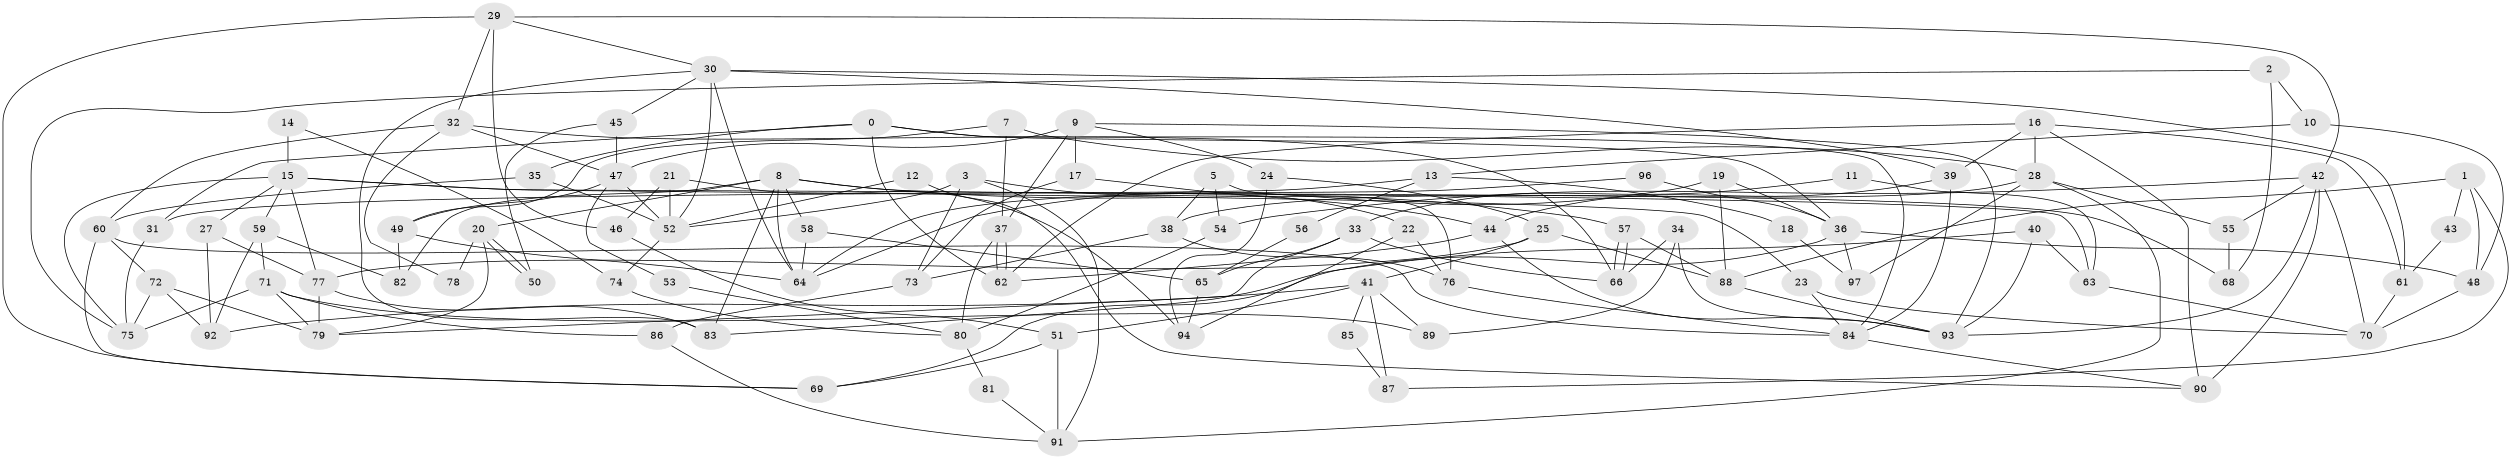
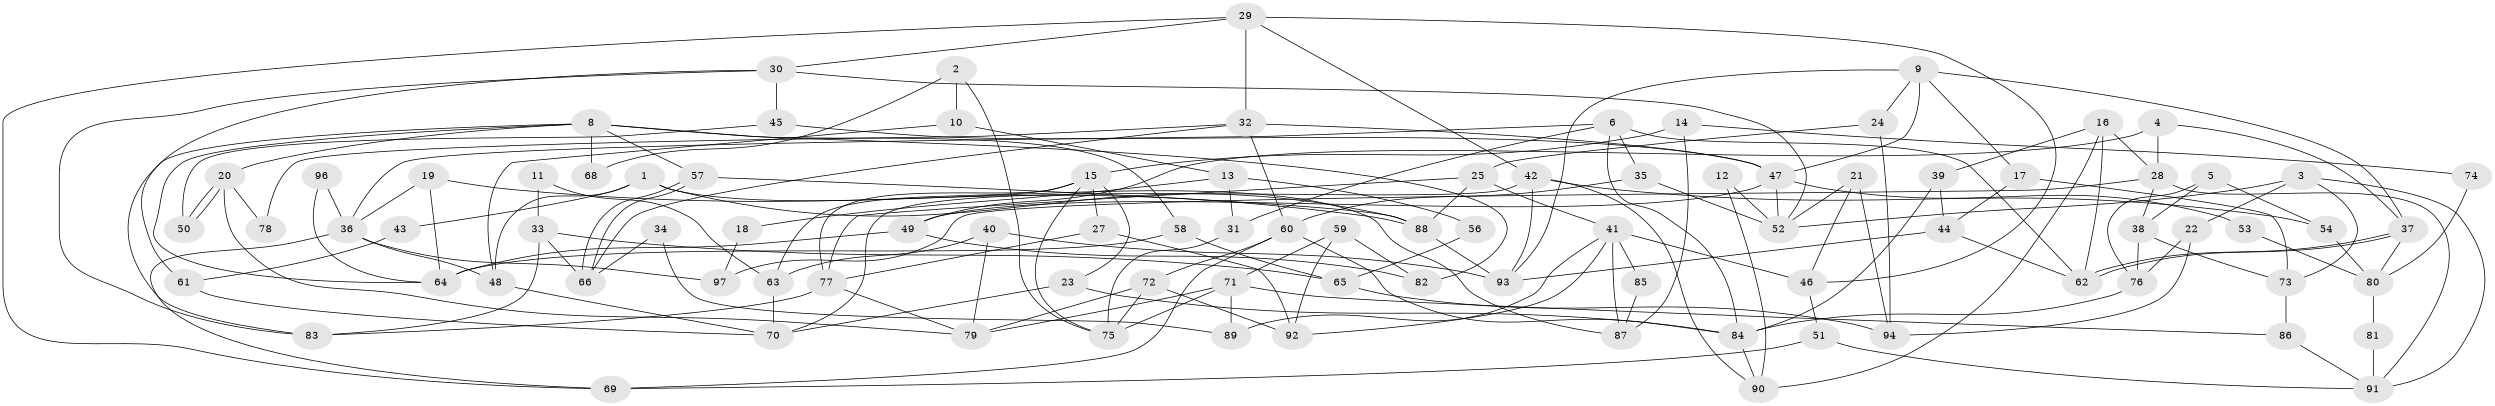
(1335, 100) -> none
(872, 123) -> (1613, 123)
(1007, 123) -> (2158, 123)
(2262, 145) -> none
(744, 175) -> none
(275, 201) -> none
(2229, 229) -> none
none -> (1685, 240)
(644, 255) -> none
(1227, 310) -> (1702, 254)
(1755, 314) -> none
